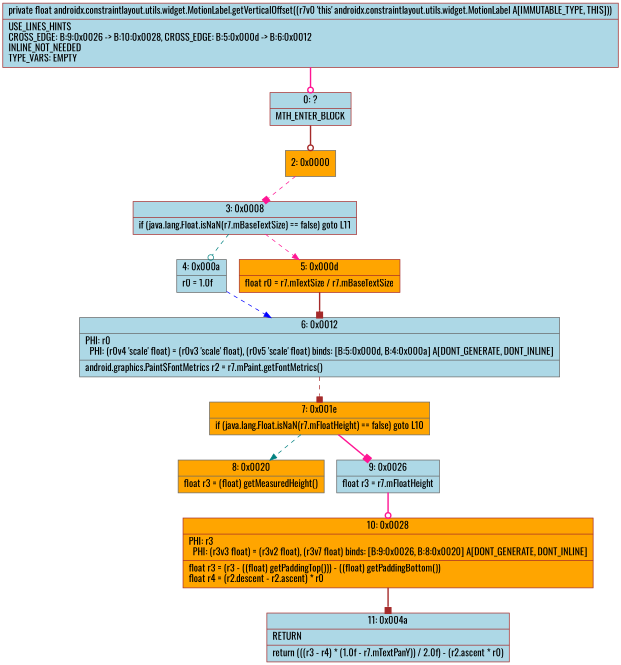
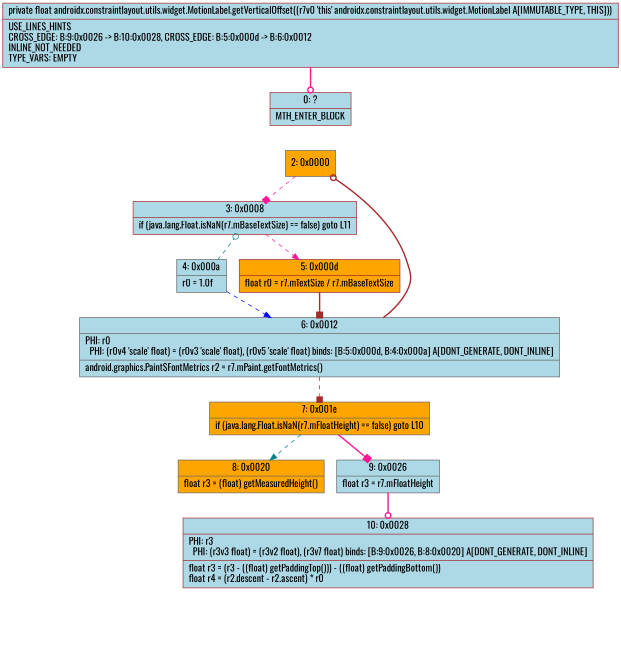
(311, 135) -> (398, 241)
(220, 244) -> (226, 249)
(388, 553) -> (388, 553)
(388, 637) -> none
